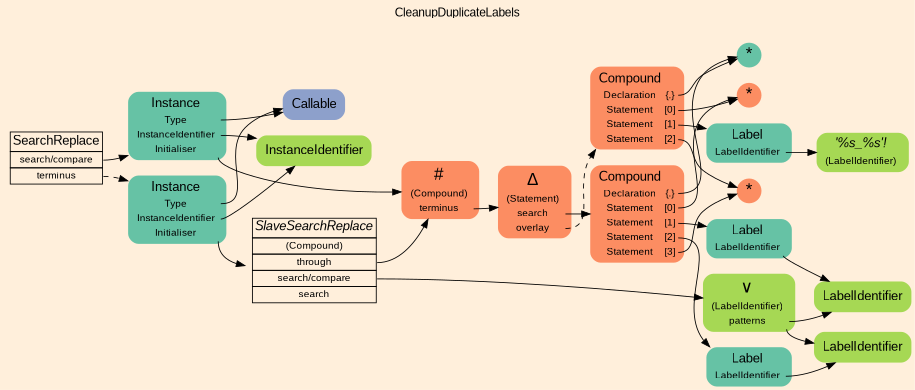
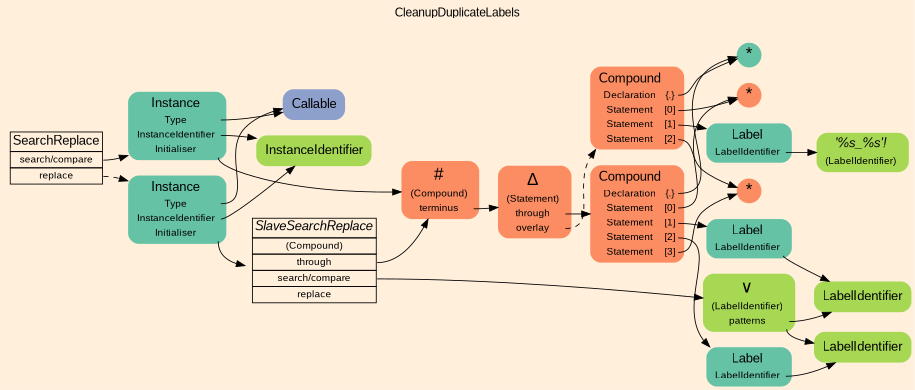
(56, 176) -> (56, 176)
(533, 213) -> (533, 213)
(314, 294) -> (314, 294)
